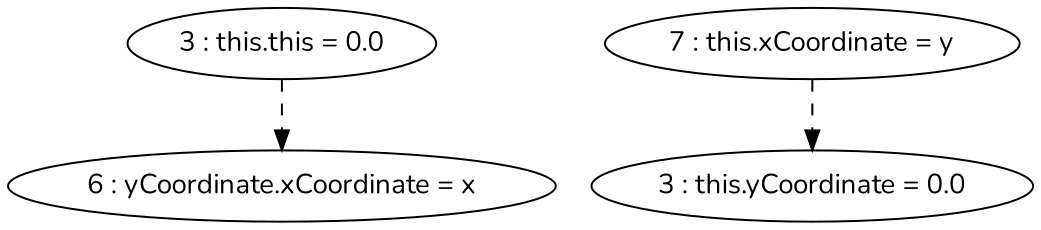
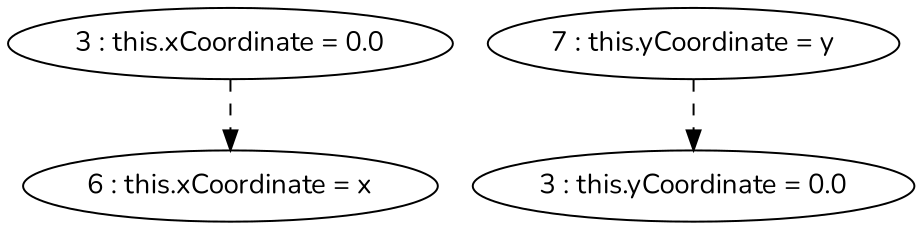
(282, 44) -> (230, 44)
(812, 44) -> (694, 44)
(282, 186) -> (230, 186)
